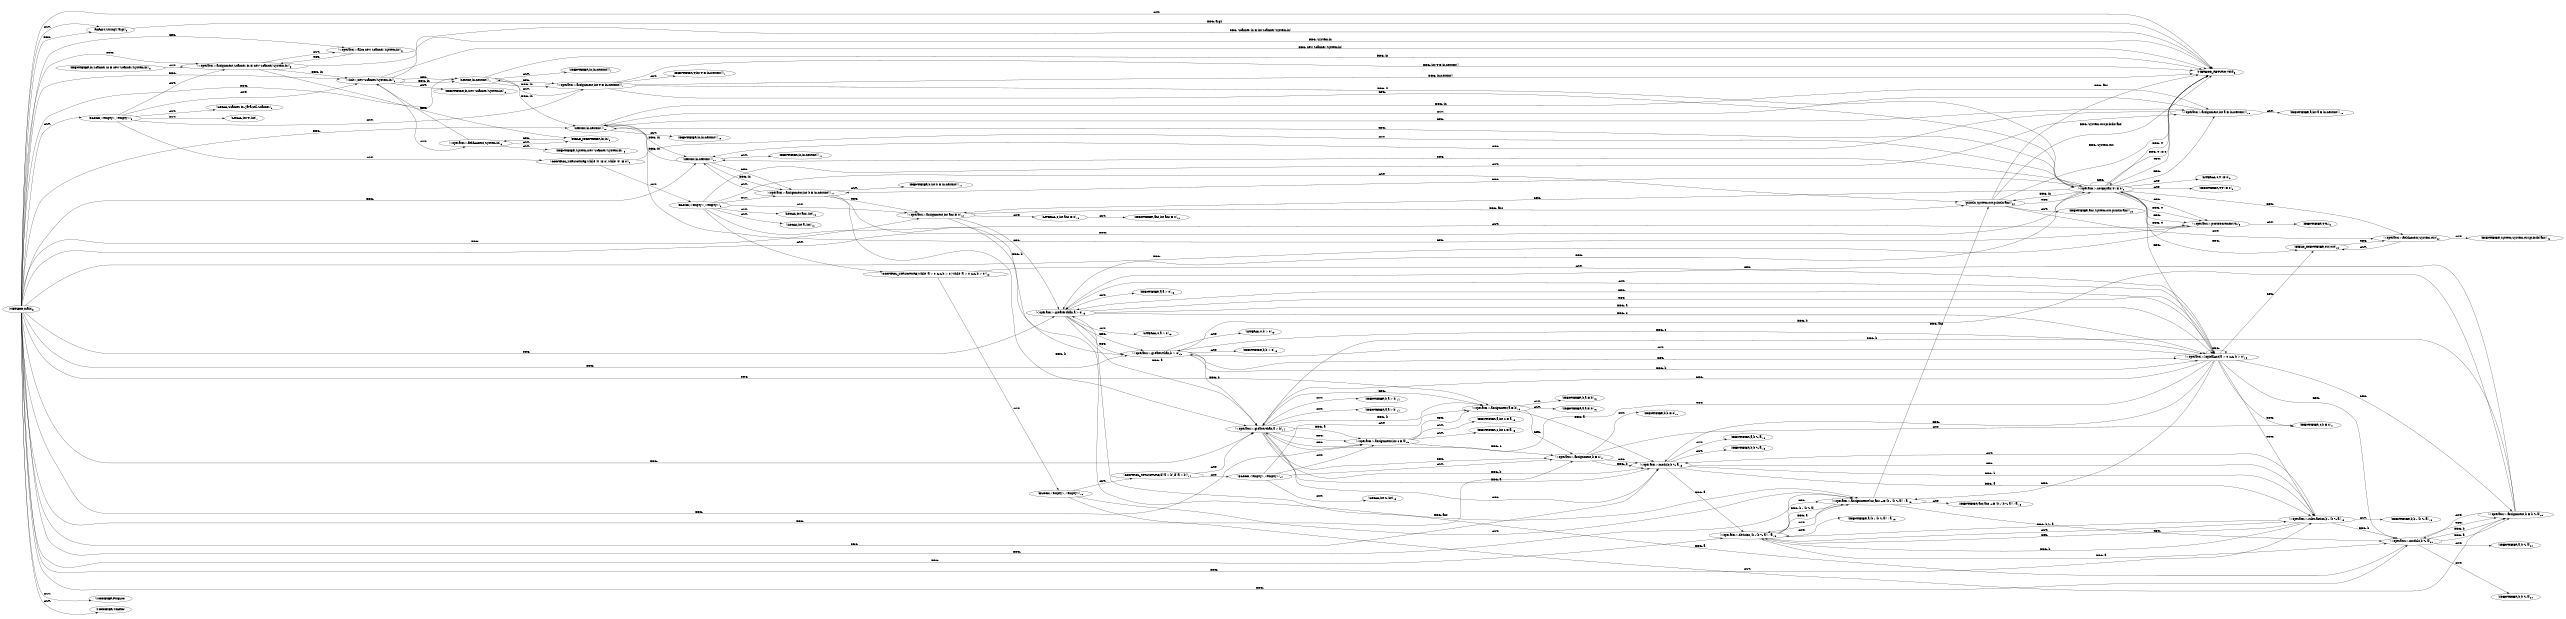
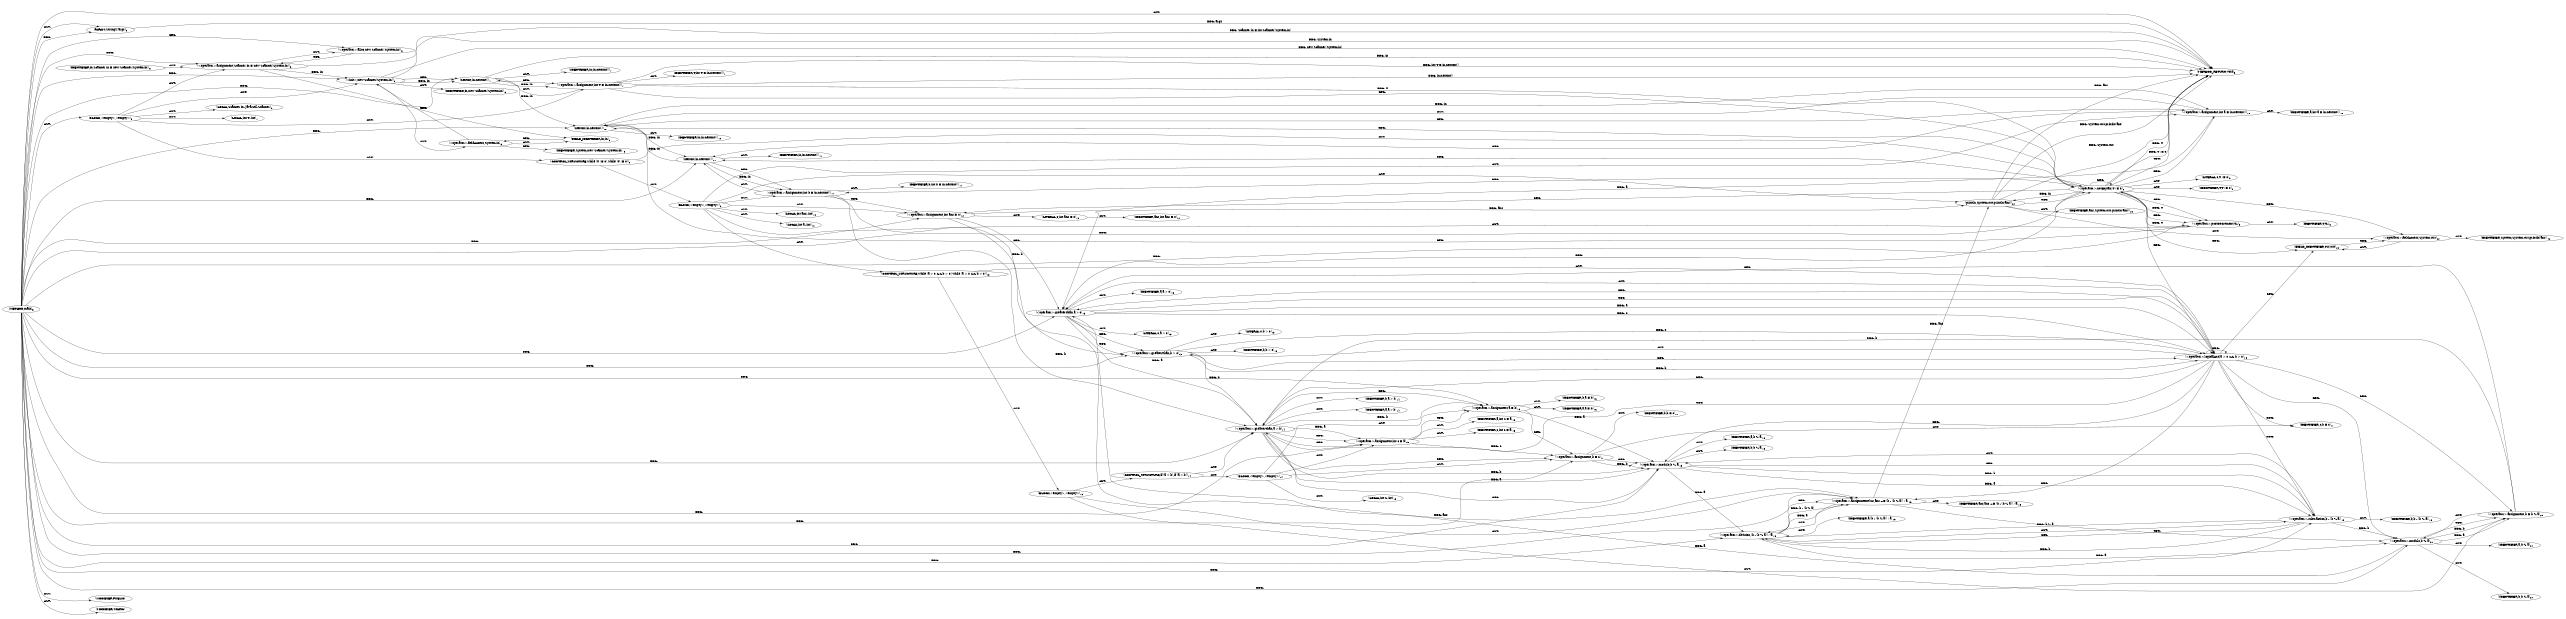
(527, 146) -> (527, 146)
none -> (1613, 189)
(1927, 323) -> none
